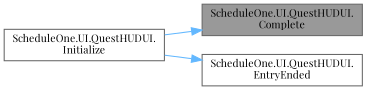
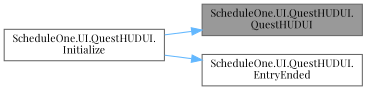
(282, 20) -> (282, 20)
